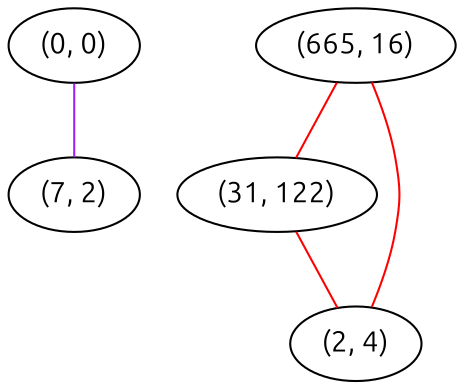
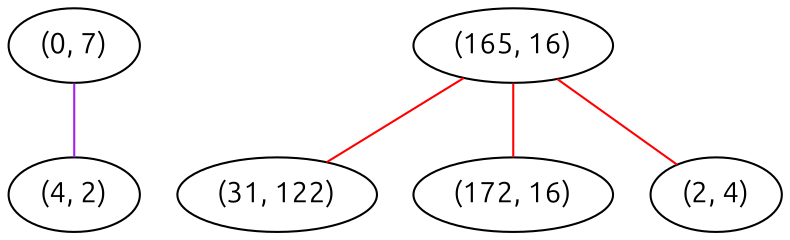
(74, 46) -> (74, 46)
(356, 46) -> (513, 46)
(74, 195) -> (74, 195)
none -> (513, 195)
(317, 270) -> none
